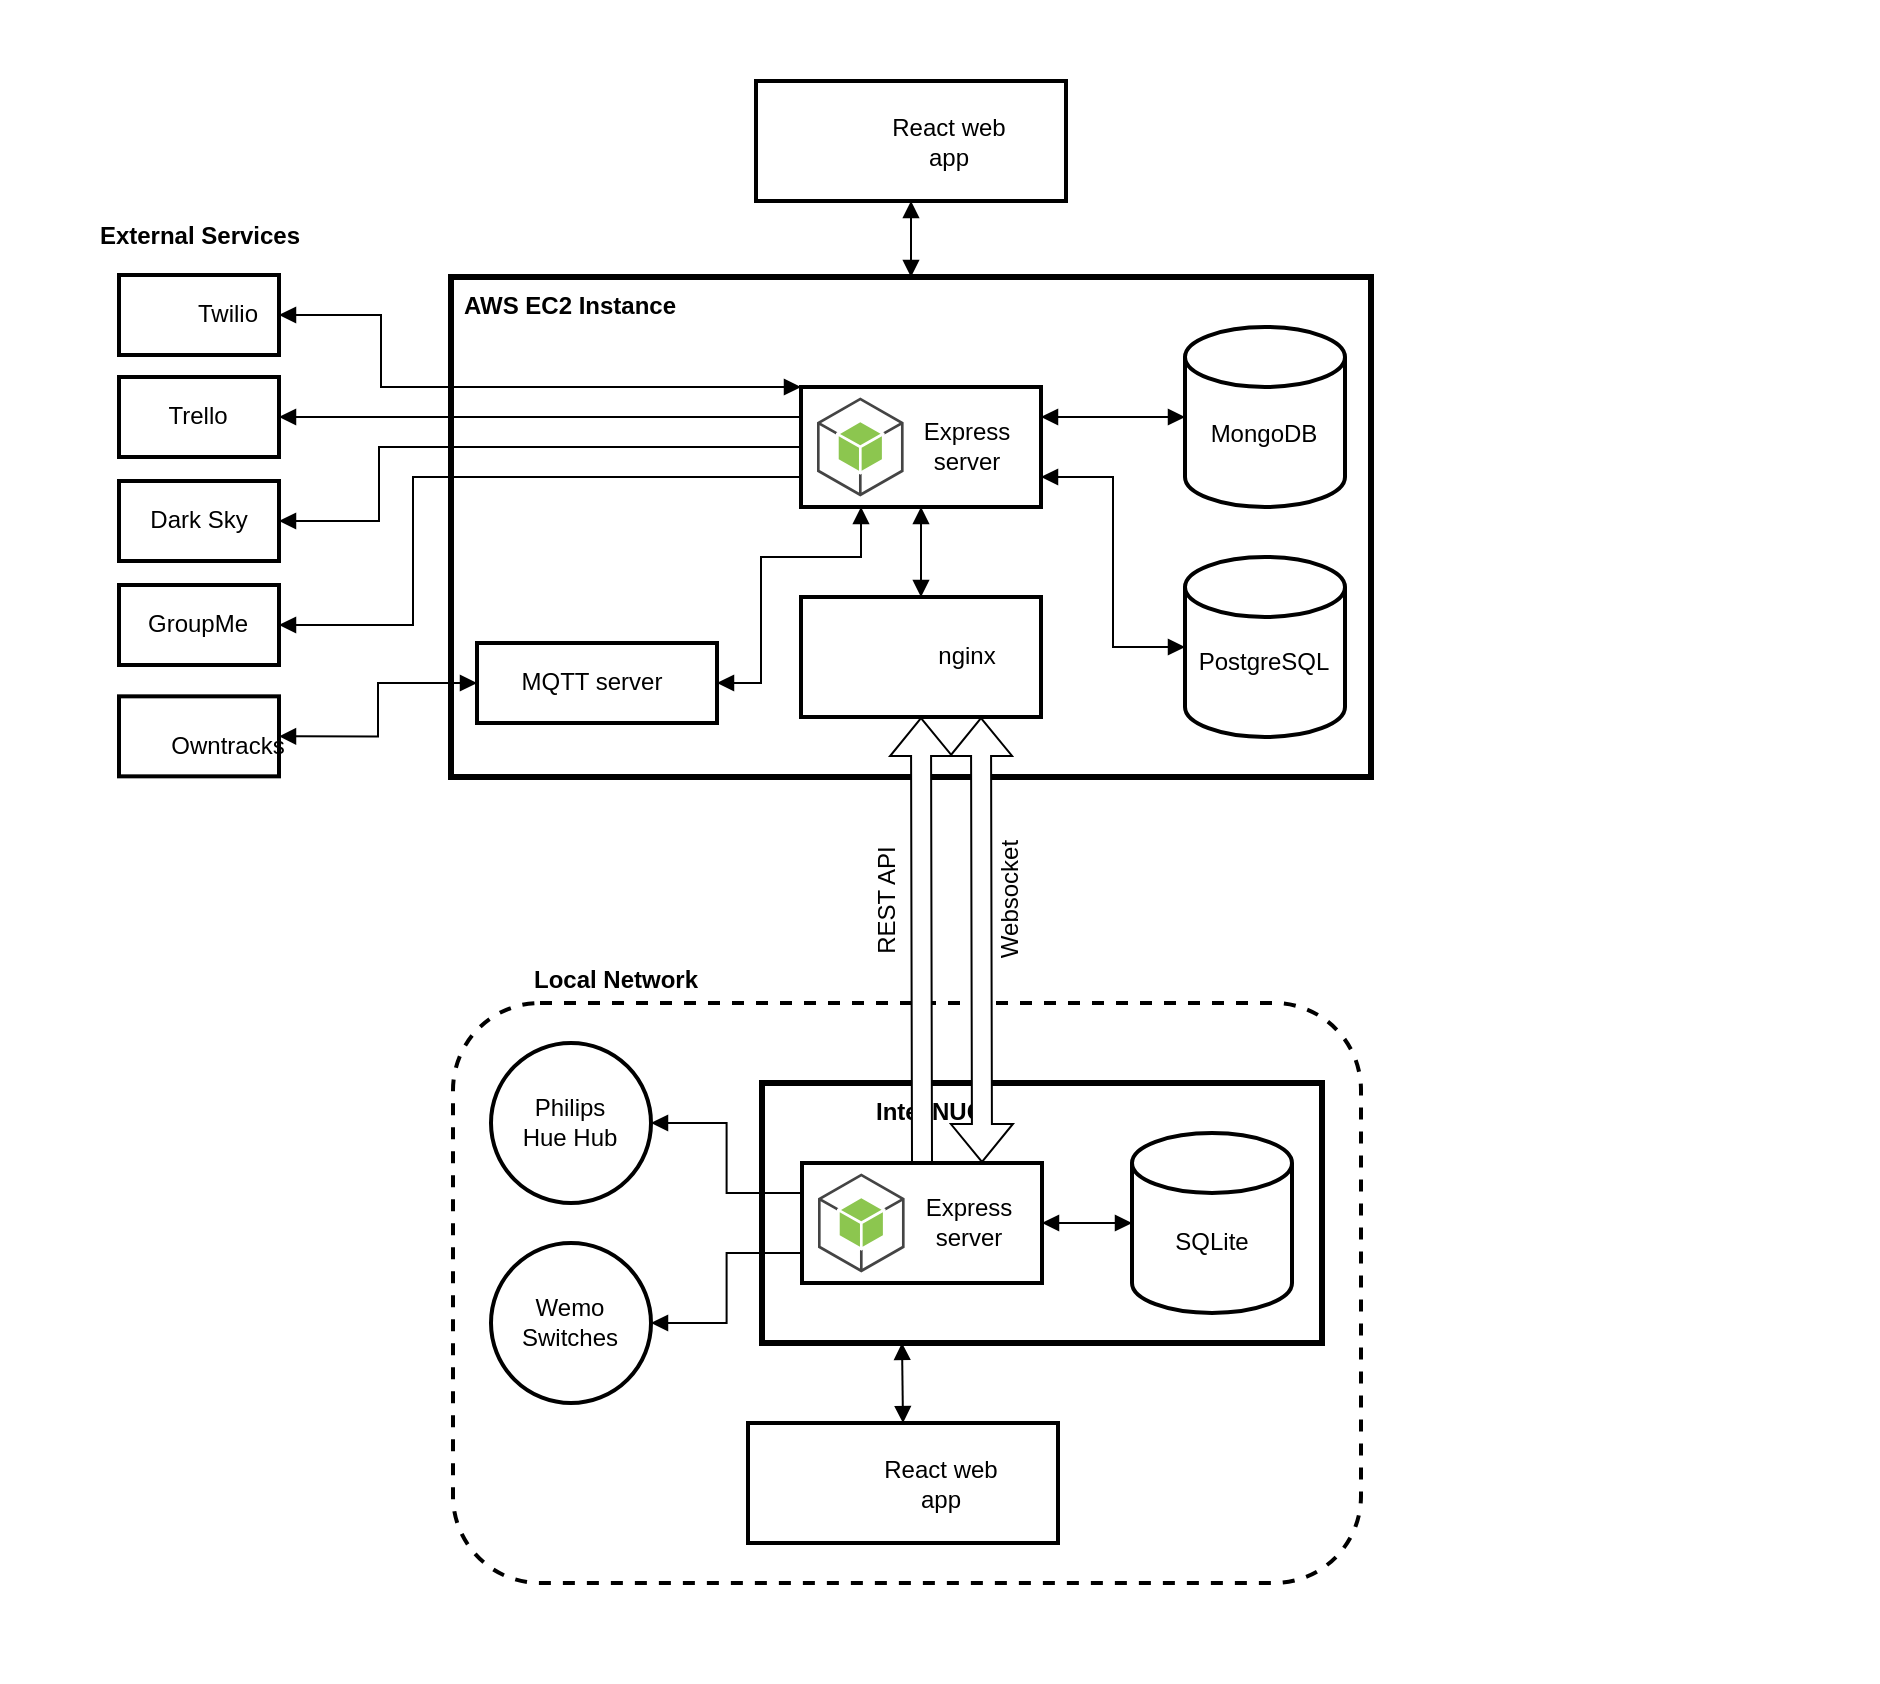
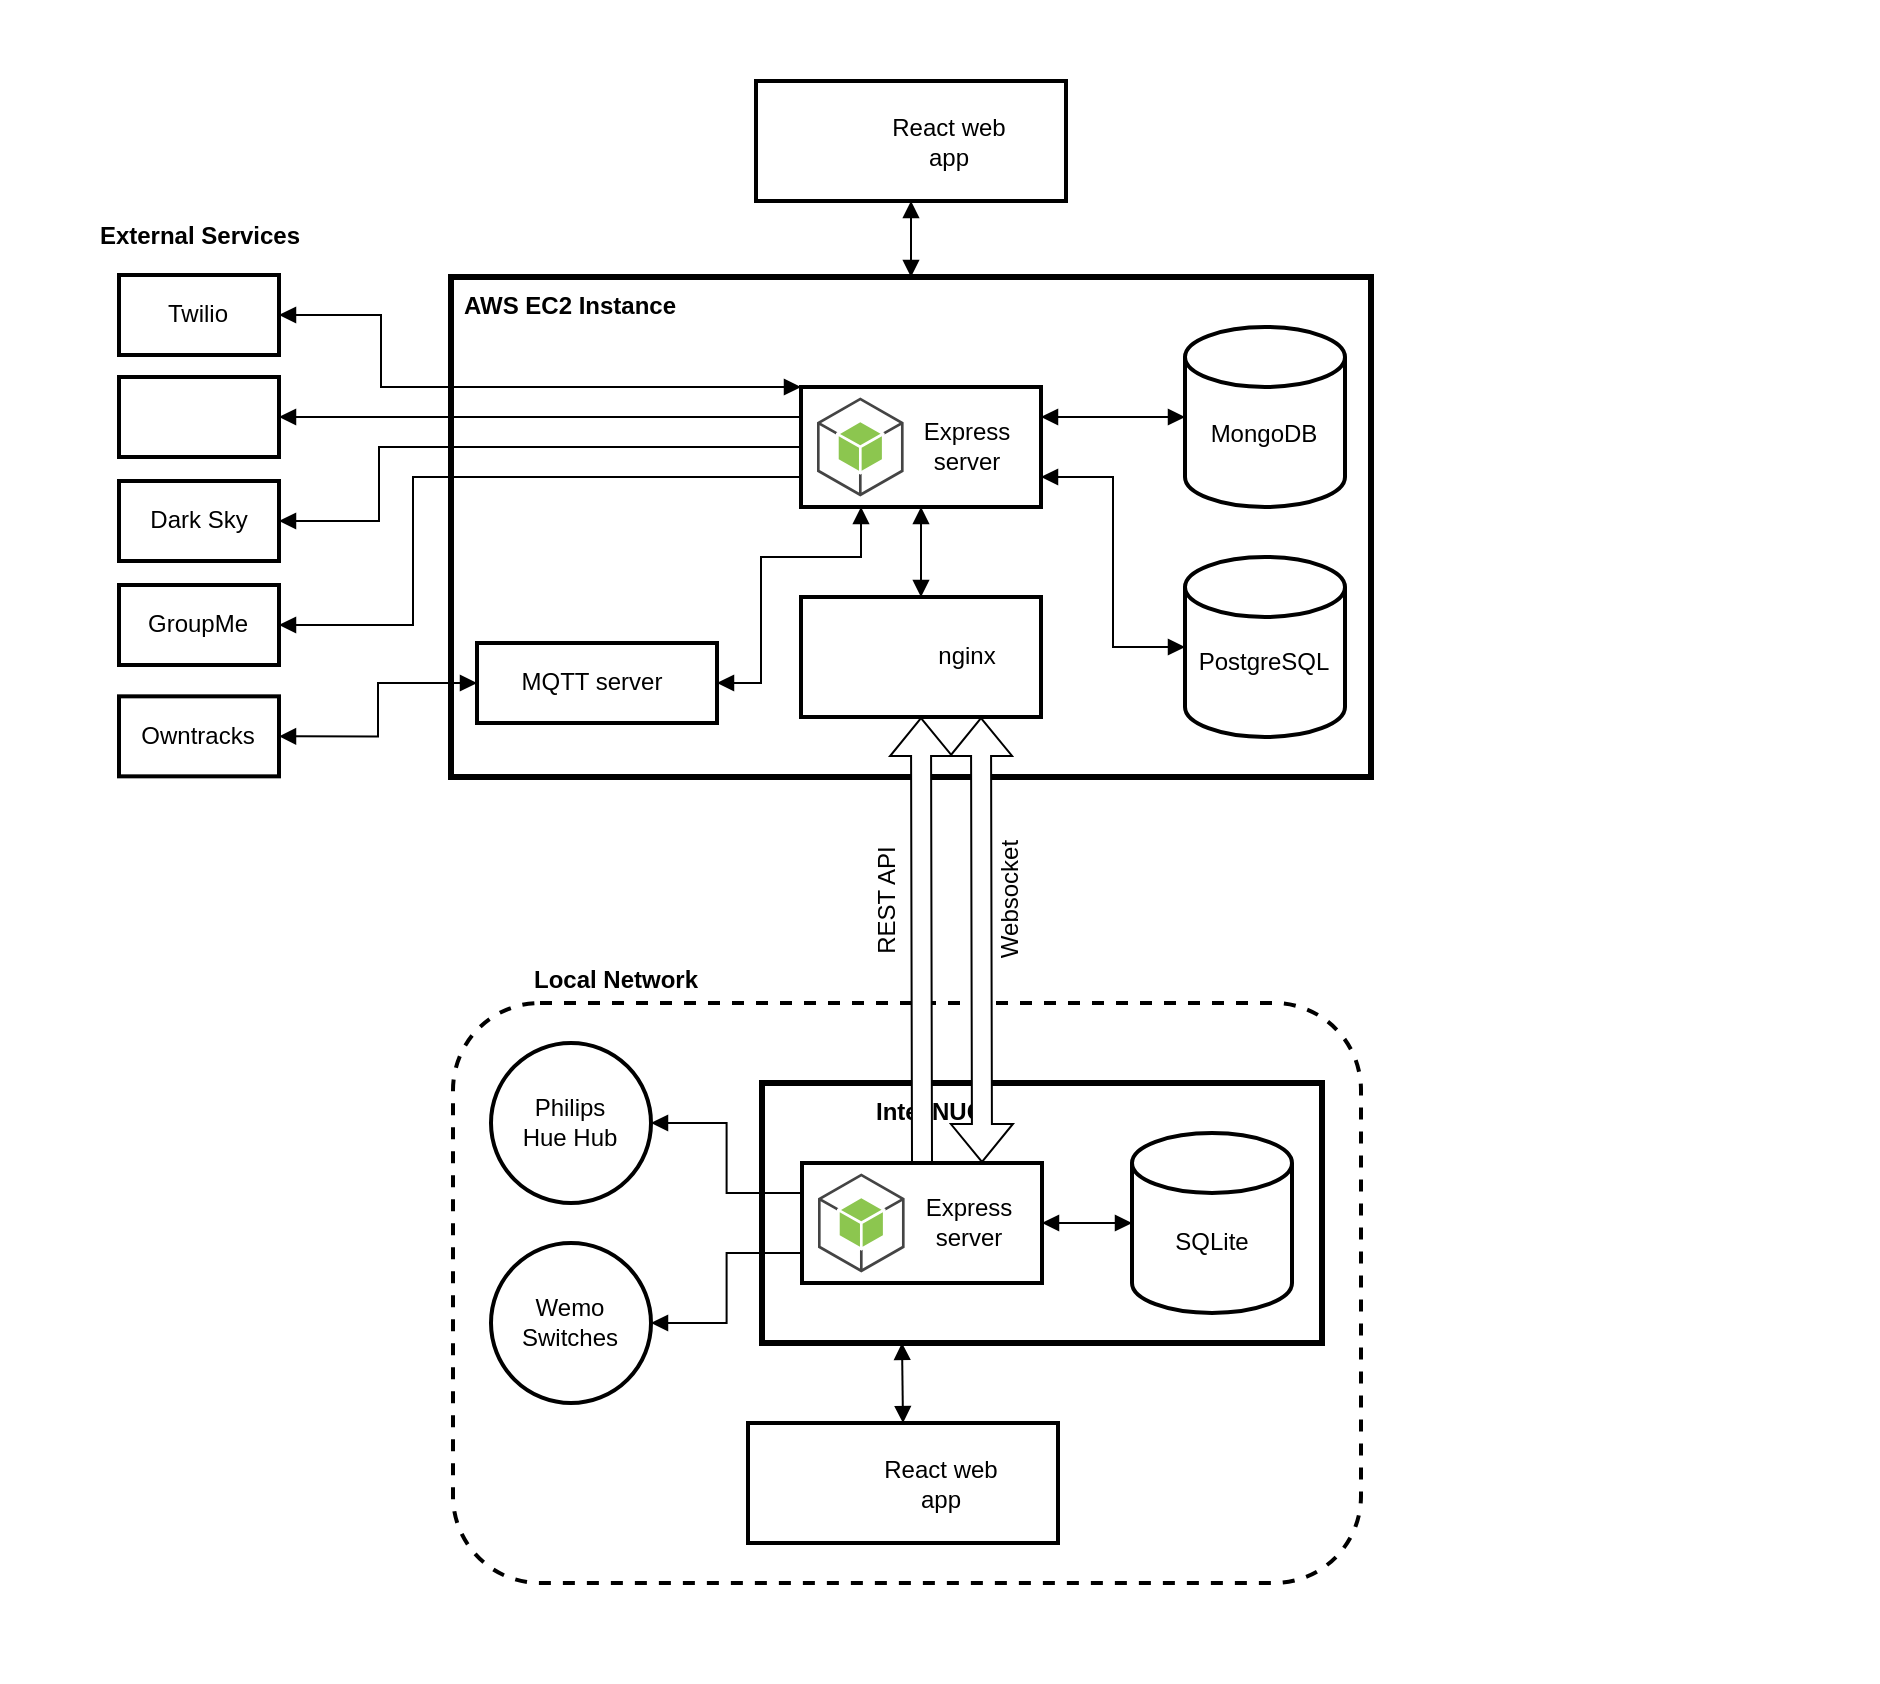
(229, 315) -> (199, 315)
(199, 417) -> none
(229, 746) -> (199, 736)
